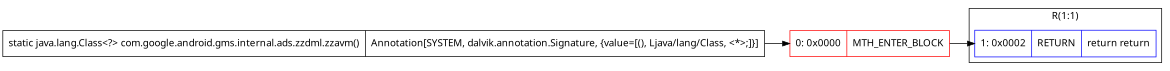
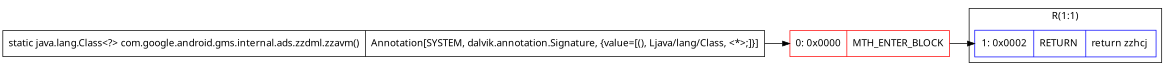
(1119, 43) -> (1120, 43)
